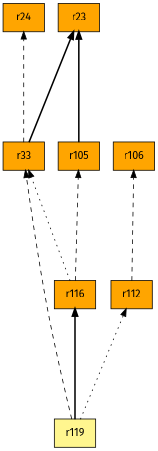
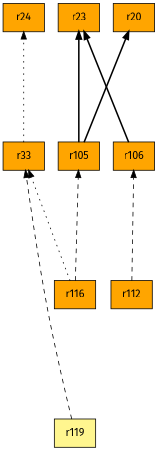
none -> (134, 18)
(24, 91) -> (24, 91)
(50, 91) -> (109, 93)
(75, 368) -> none
(102, 368) -> none
